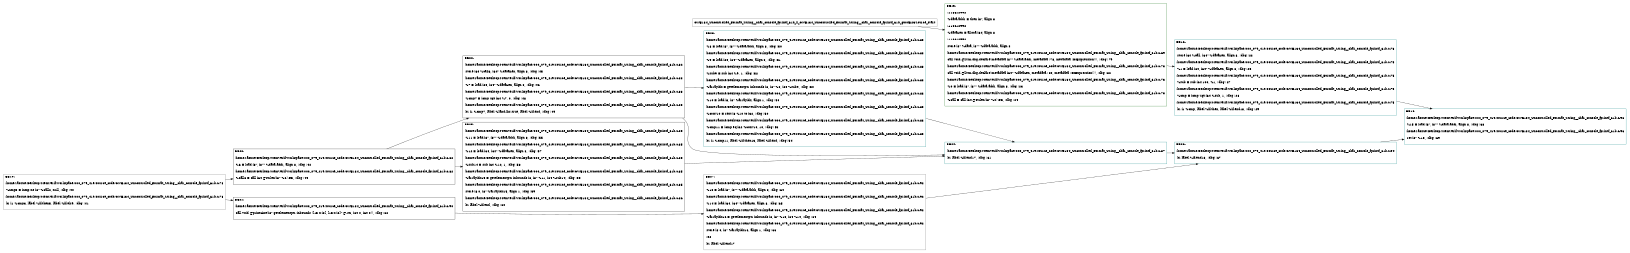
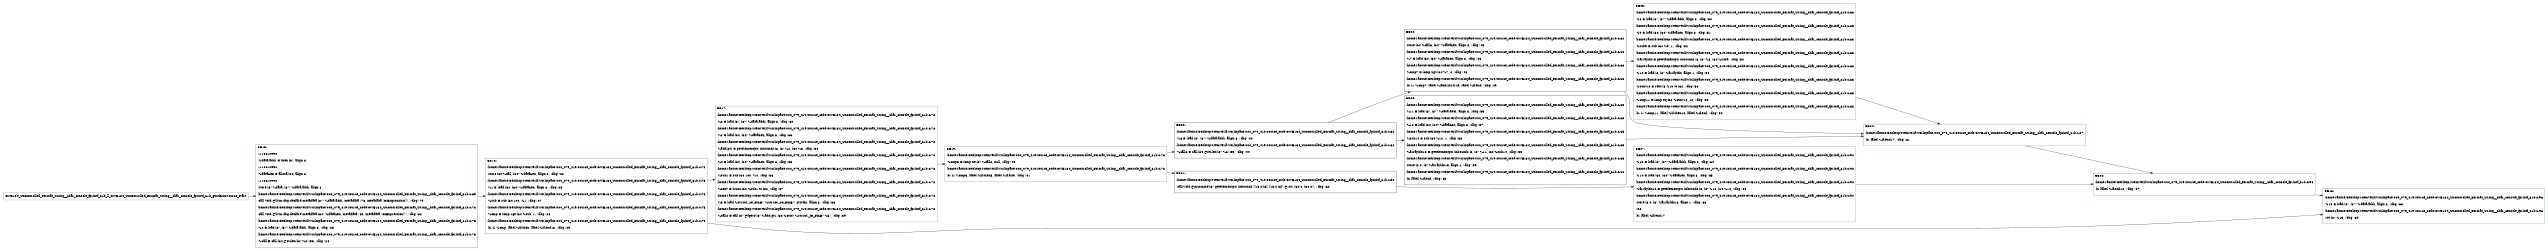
none -> (826, 164)
